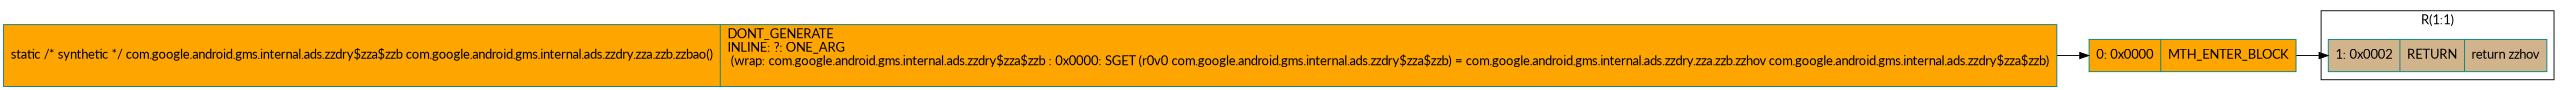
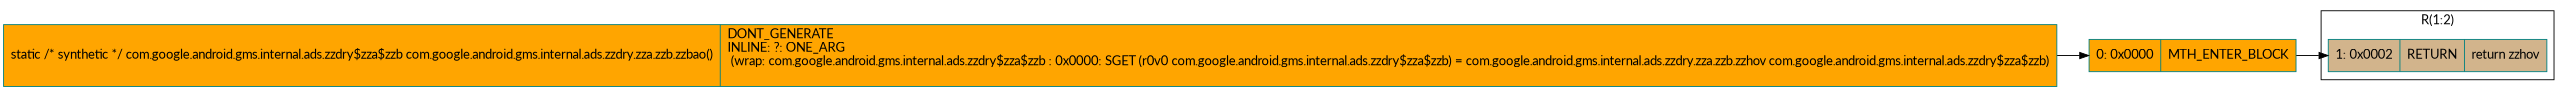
(2438, 21) -> (2438, 21)
